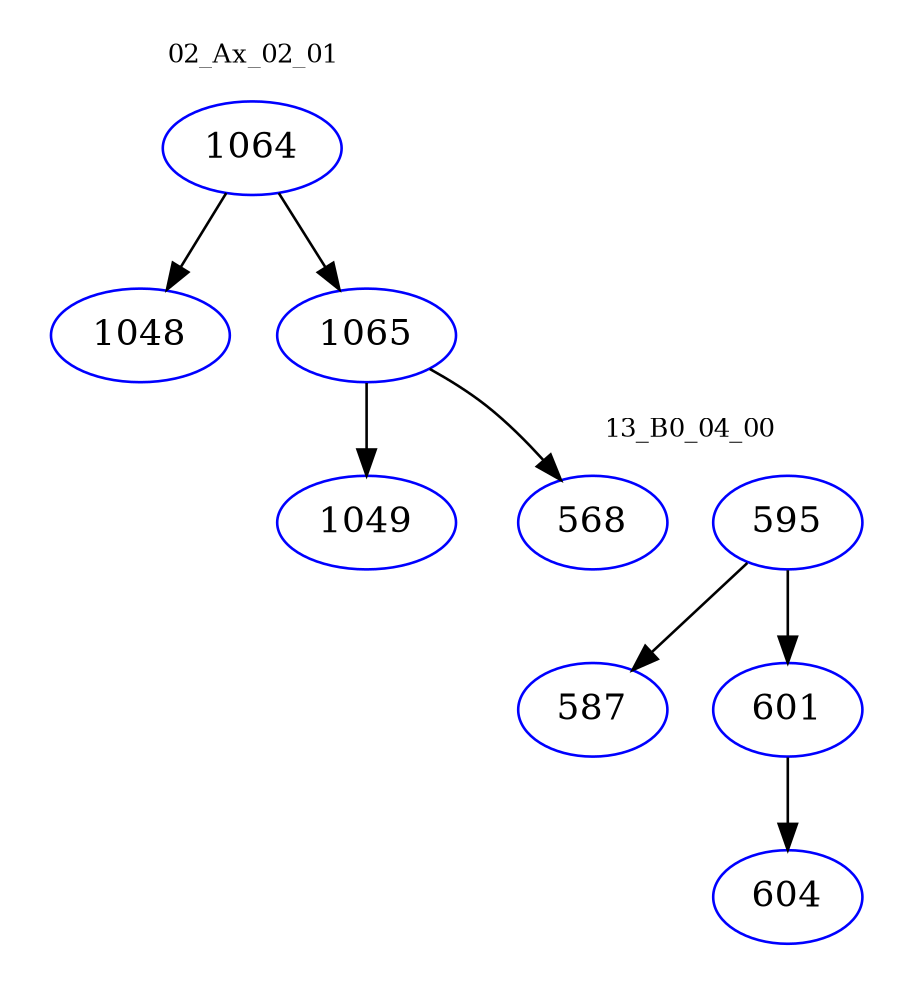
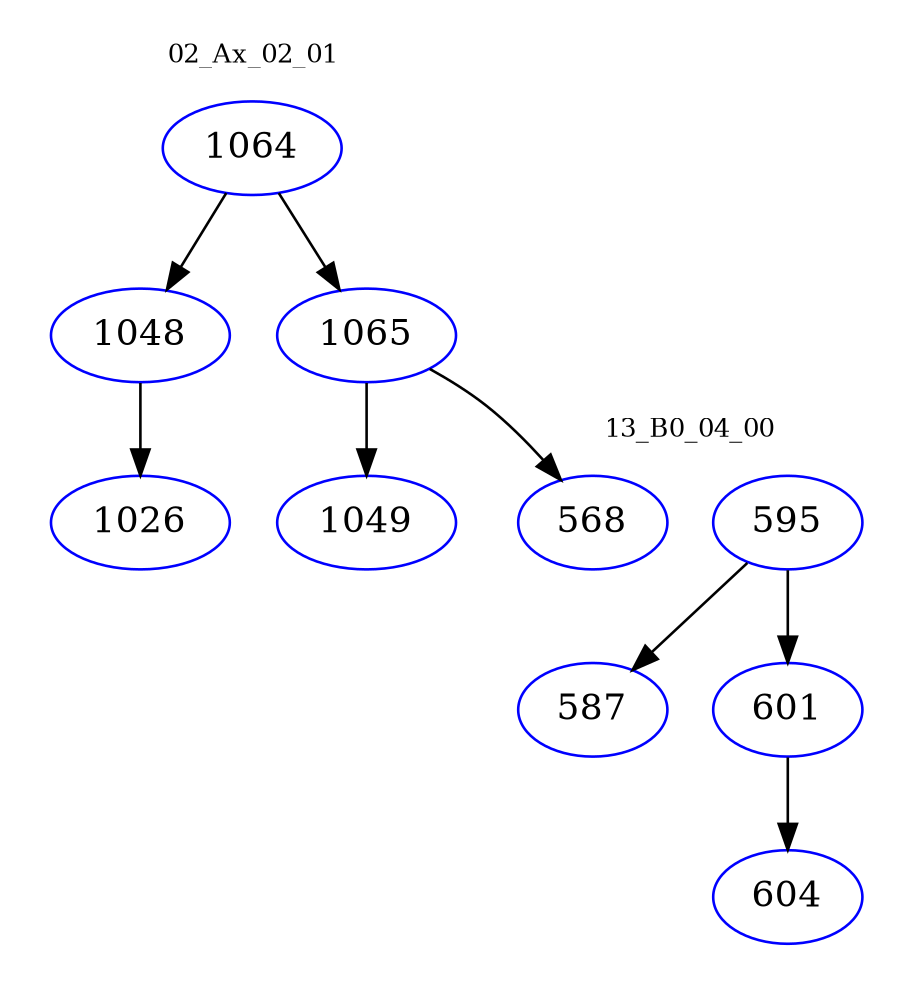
none -> (140, 523)
